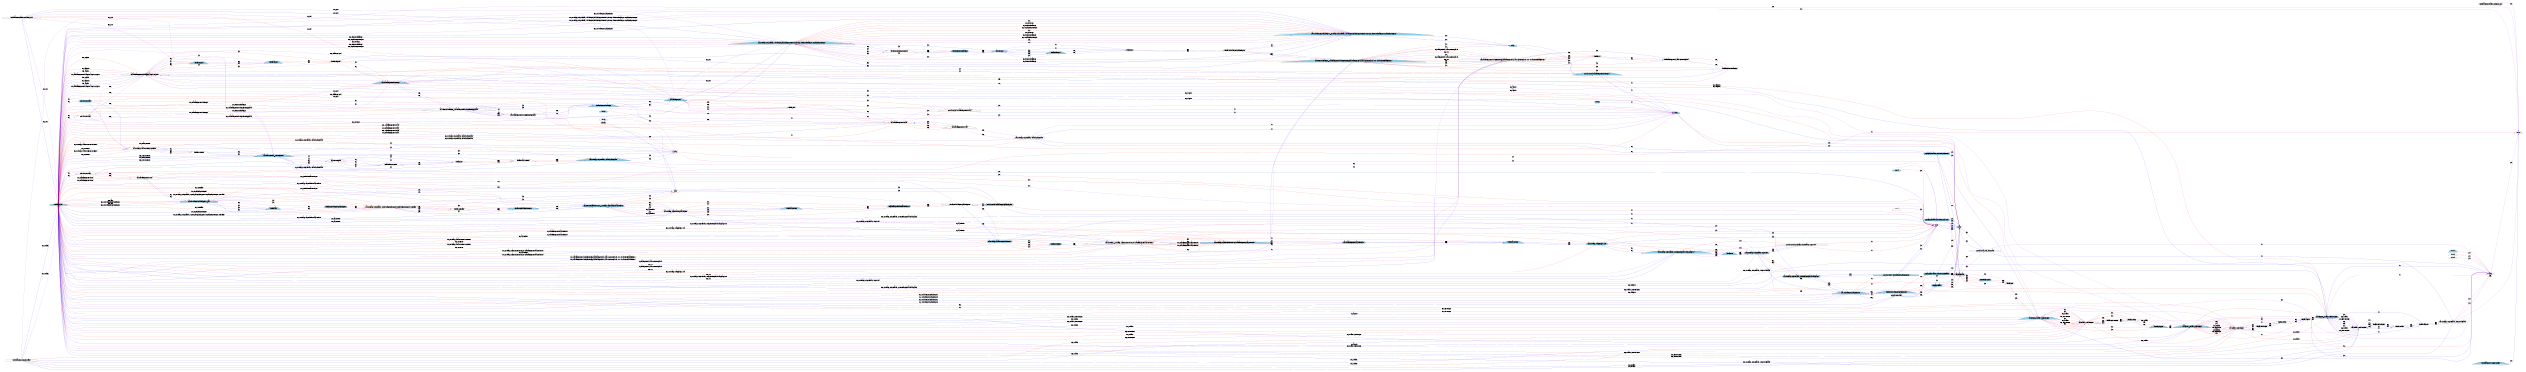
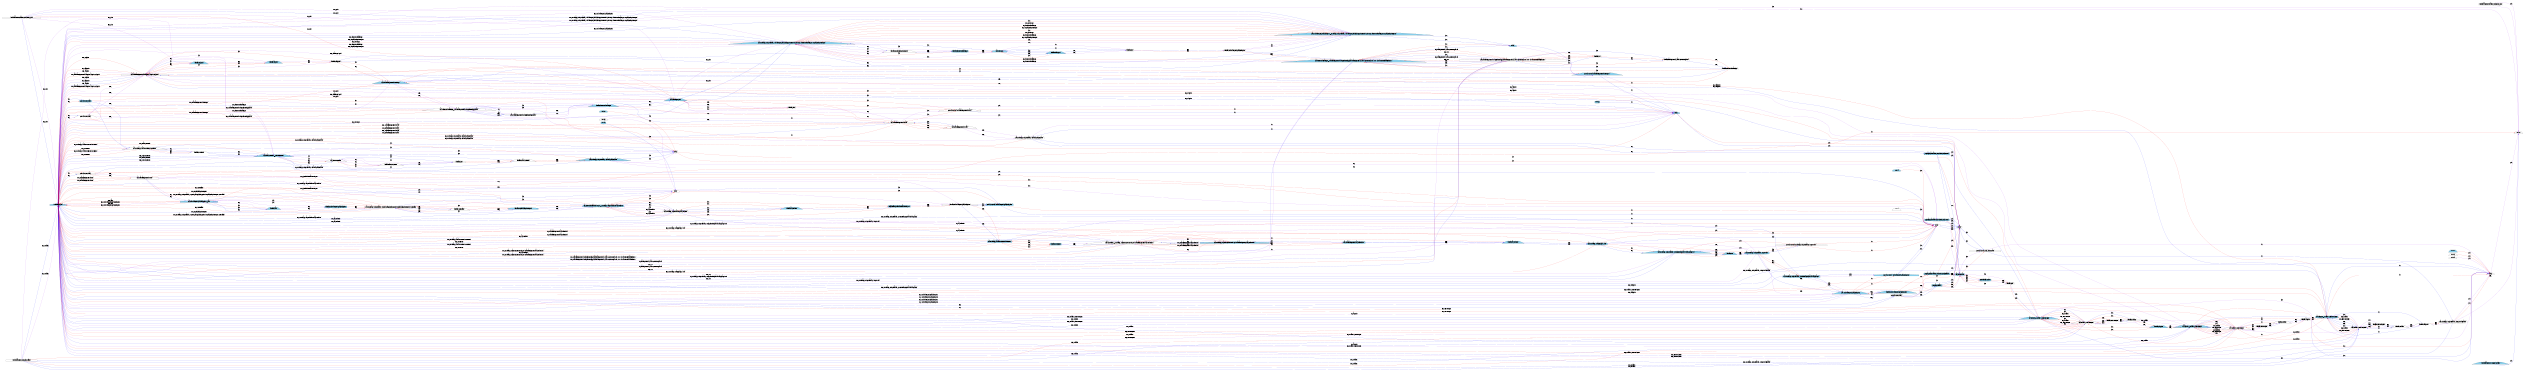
(336, 161) -> (336, 161)
